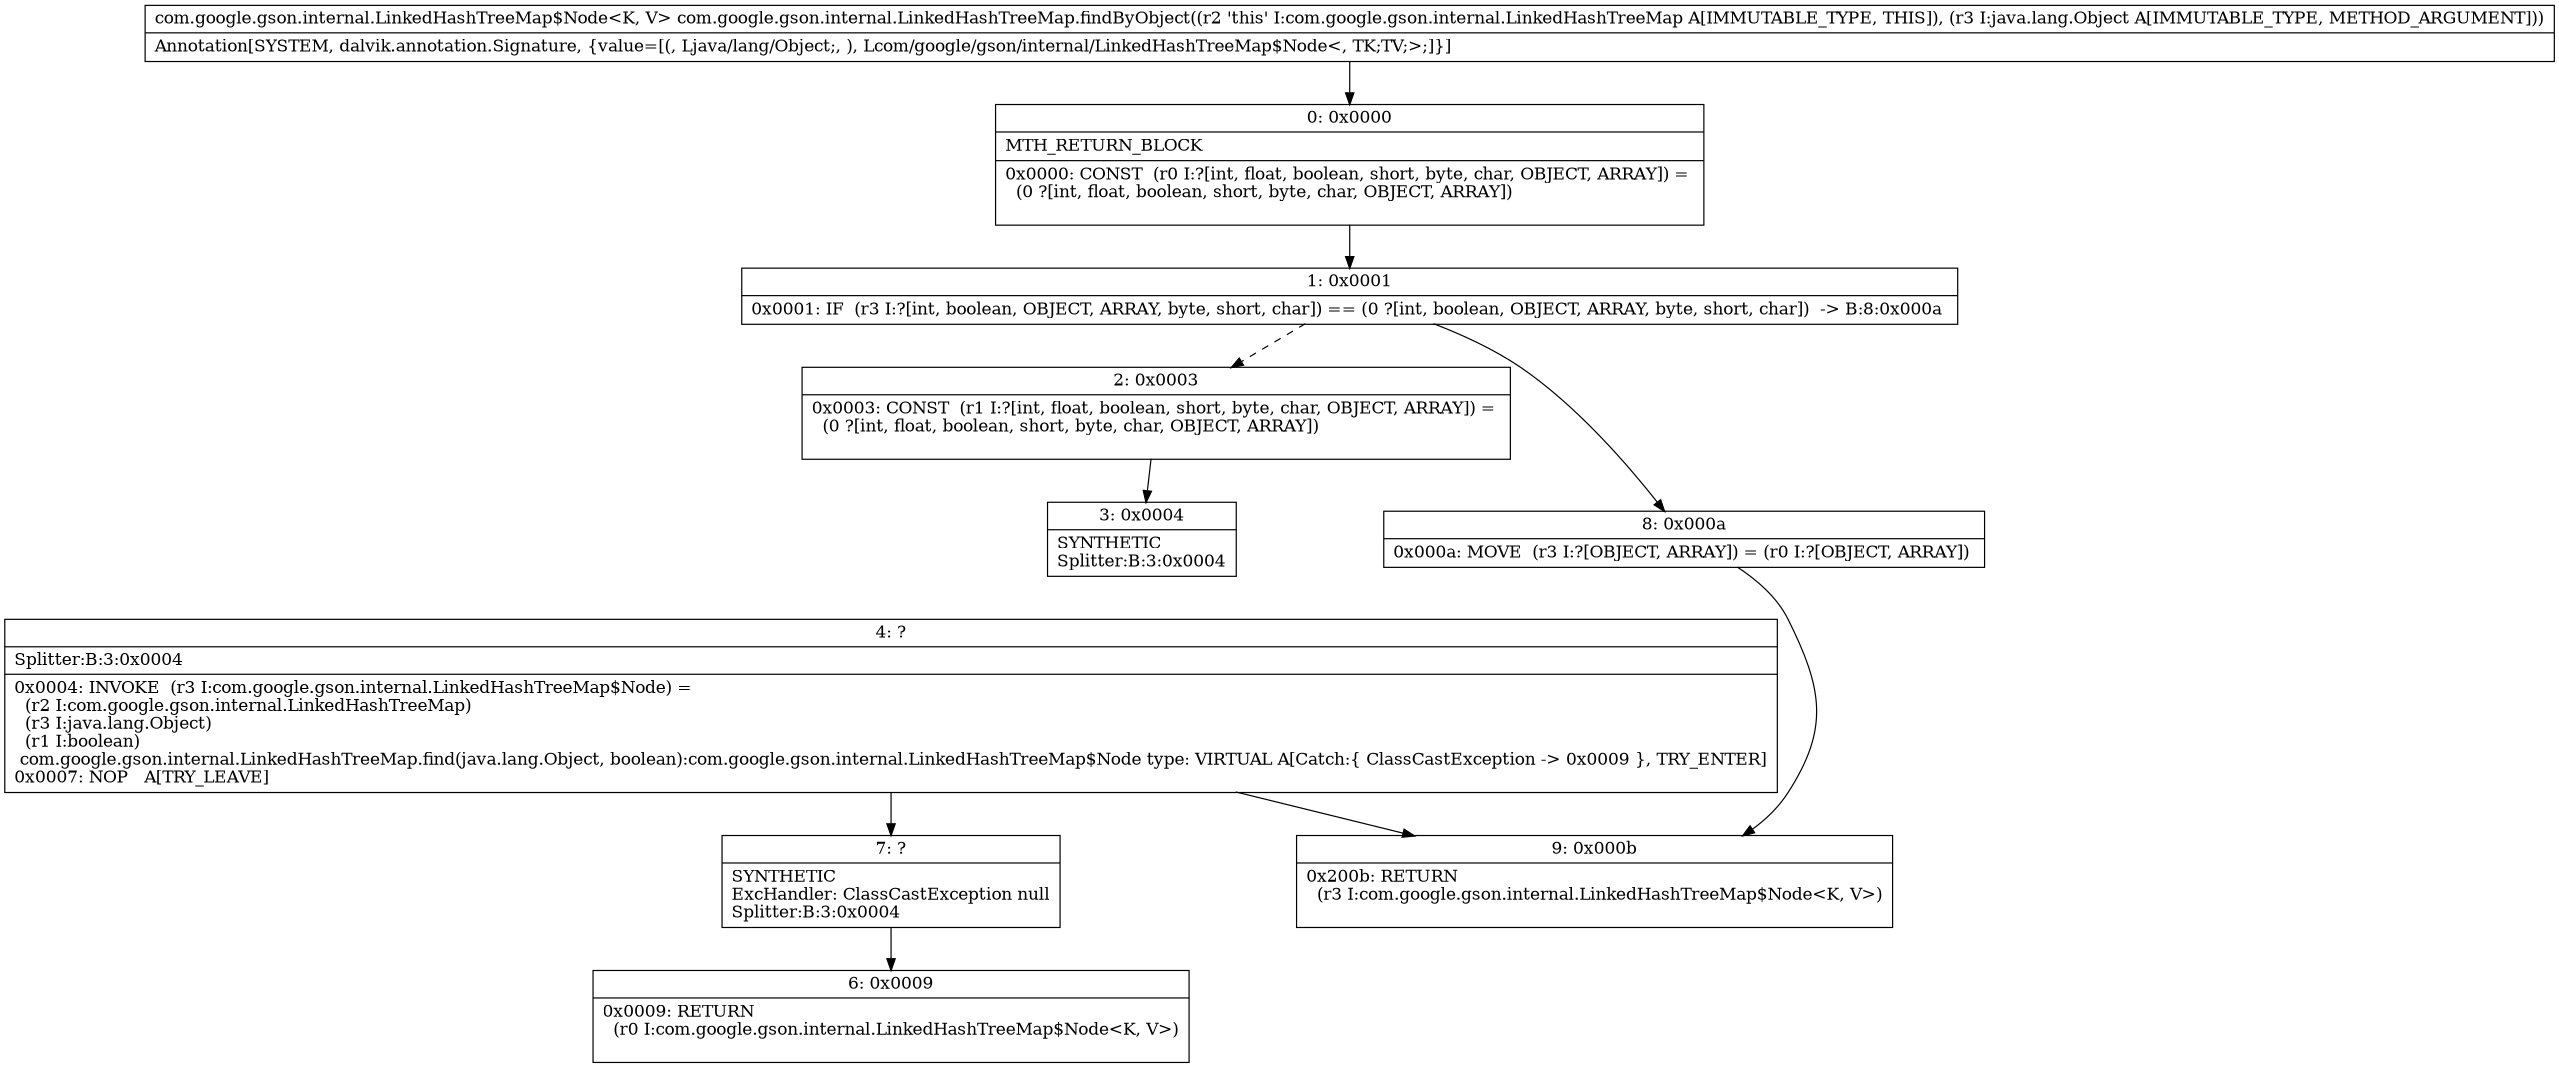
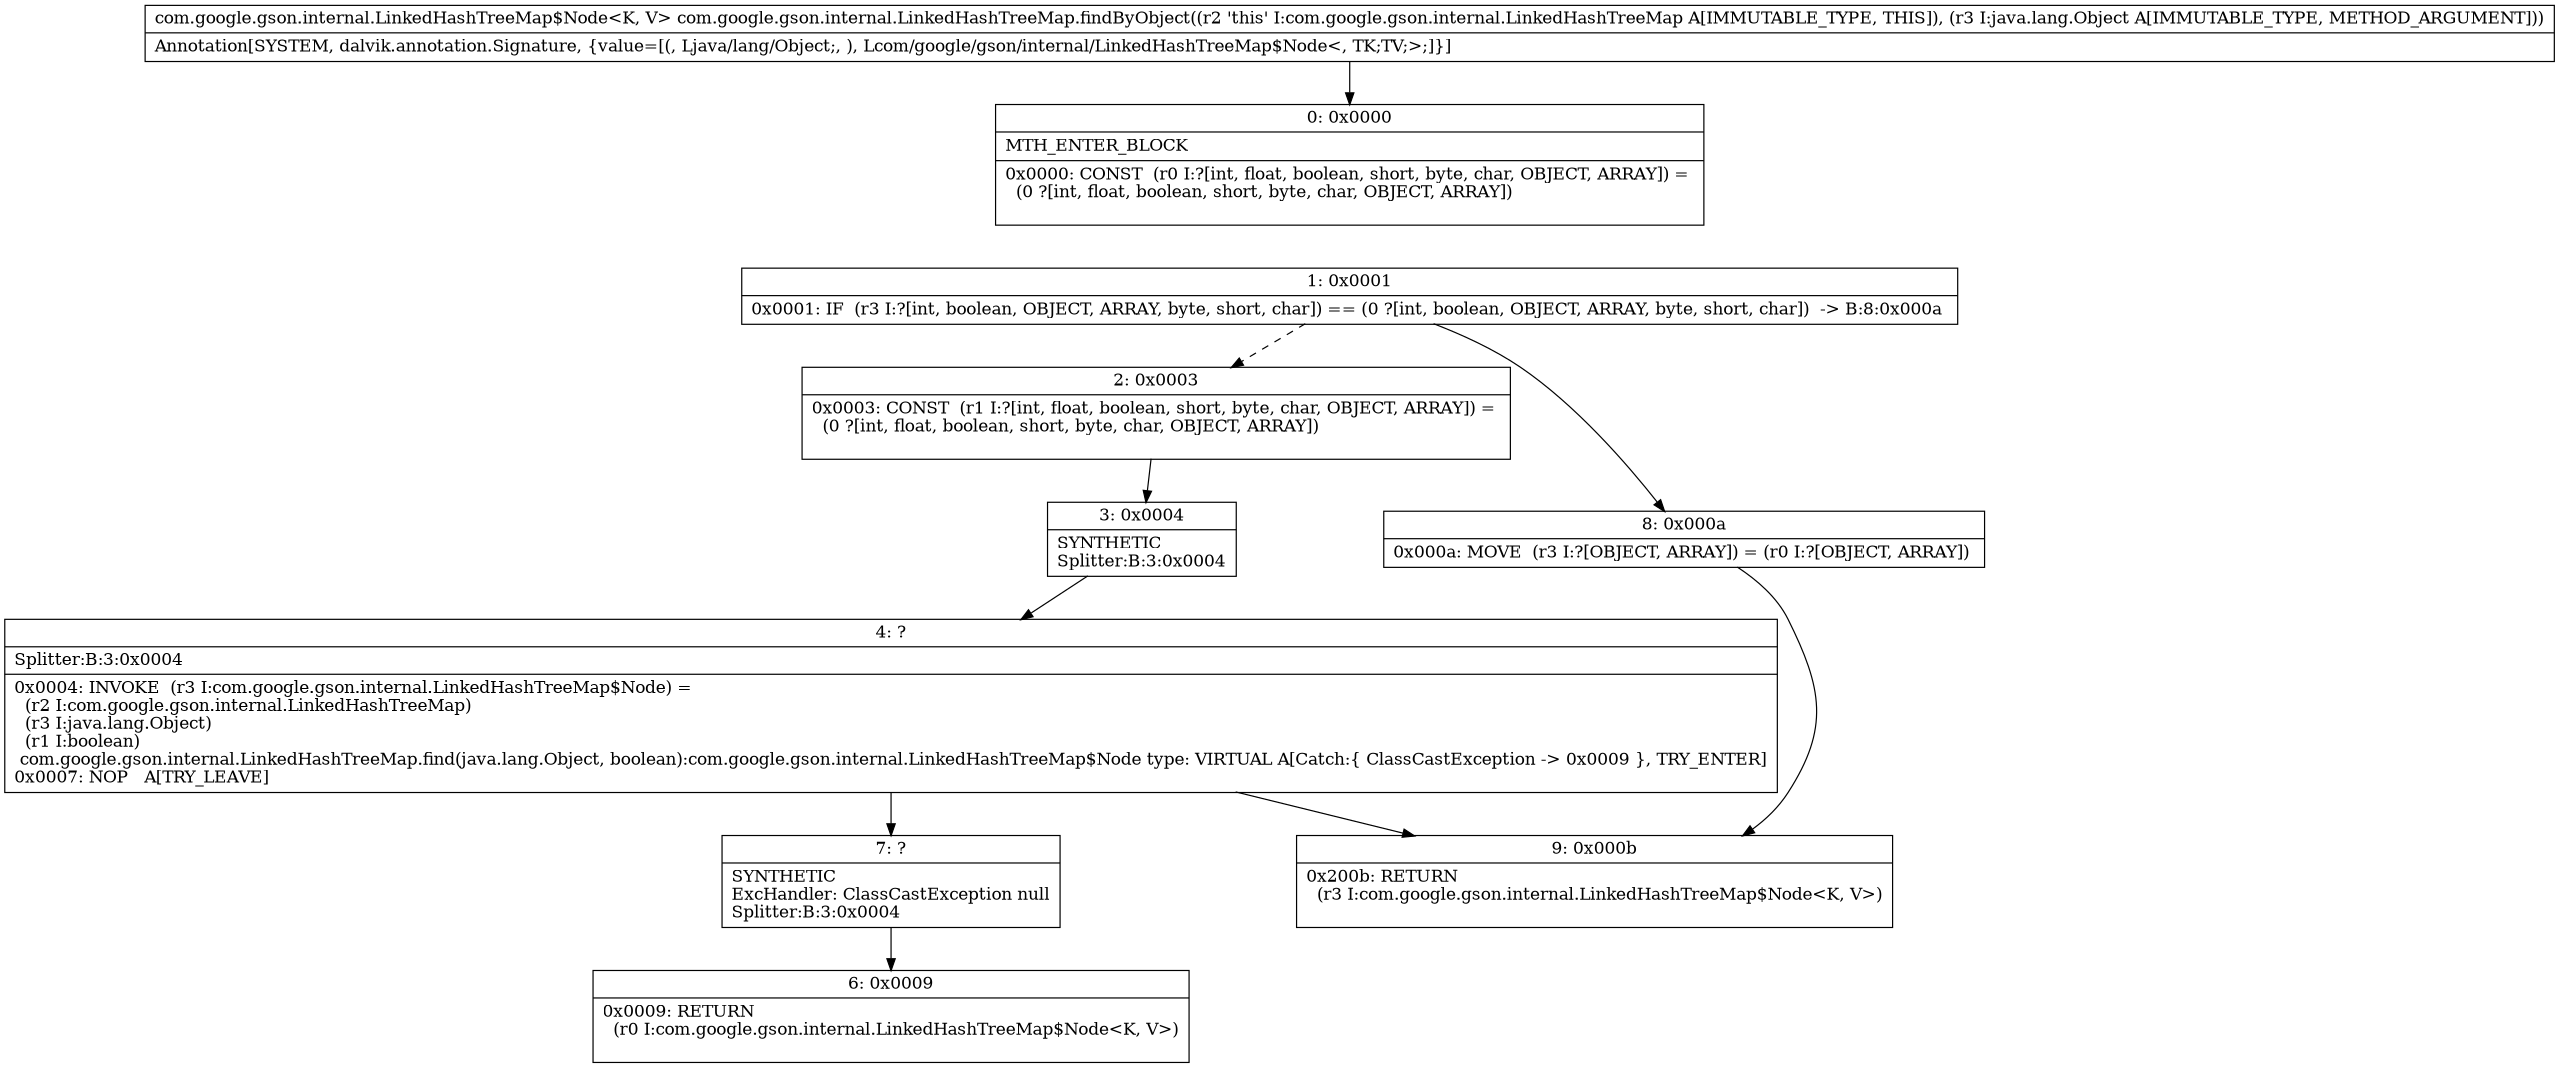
(1104, 146) -> (1097, 146)
(1350, 241) -> none
none -> (1060, 594)
